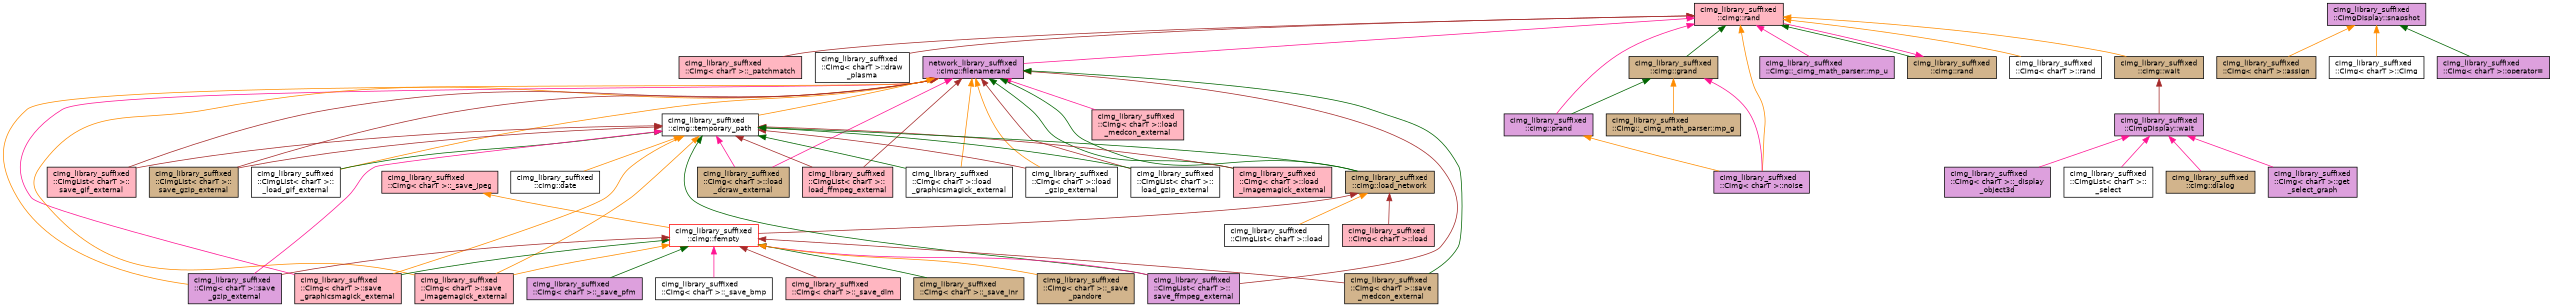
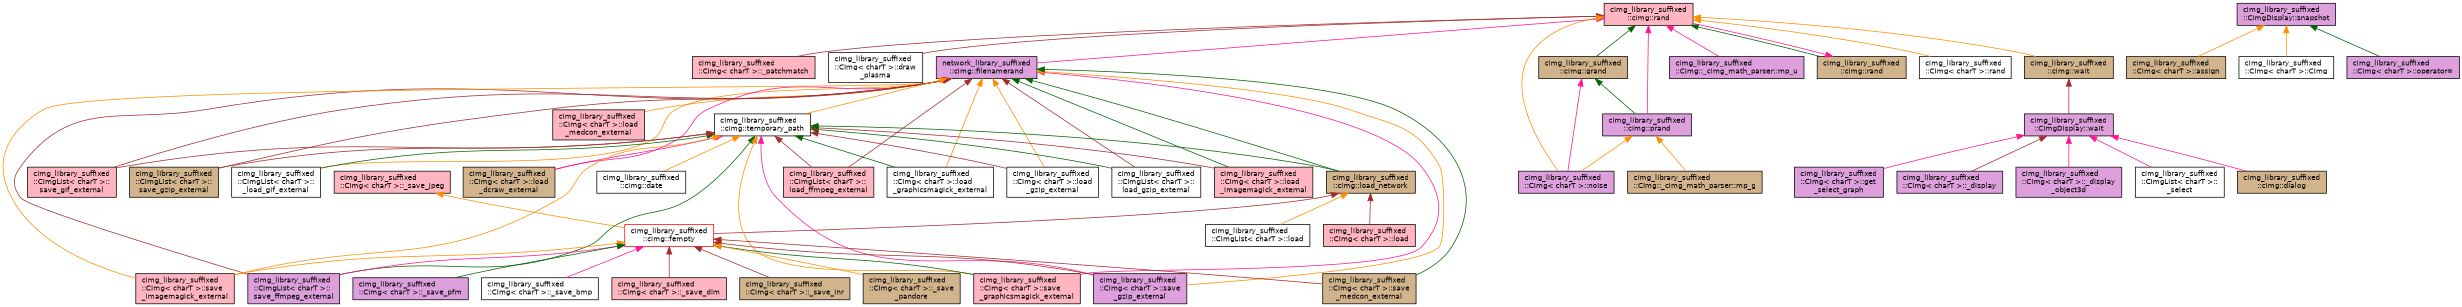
(1053, 95) -> (794, 96)
(1673, 100) -> (1673, 156)
none -> (1950, 182)
(846, 261) -> (736, 264)
